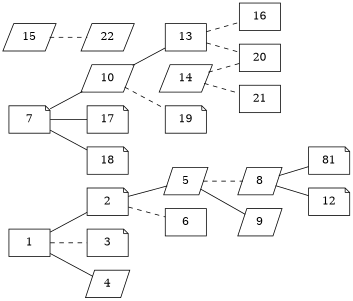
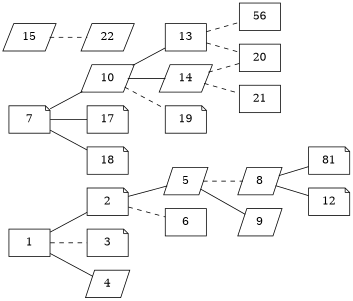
(260, 17) -> (260, 17)
none -> (147, 78)
